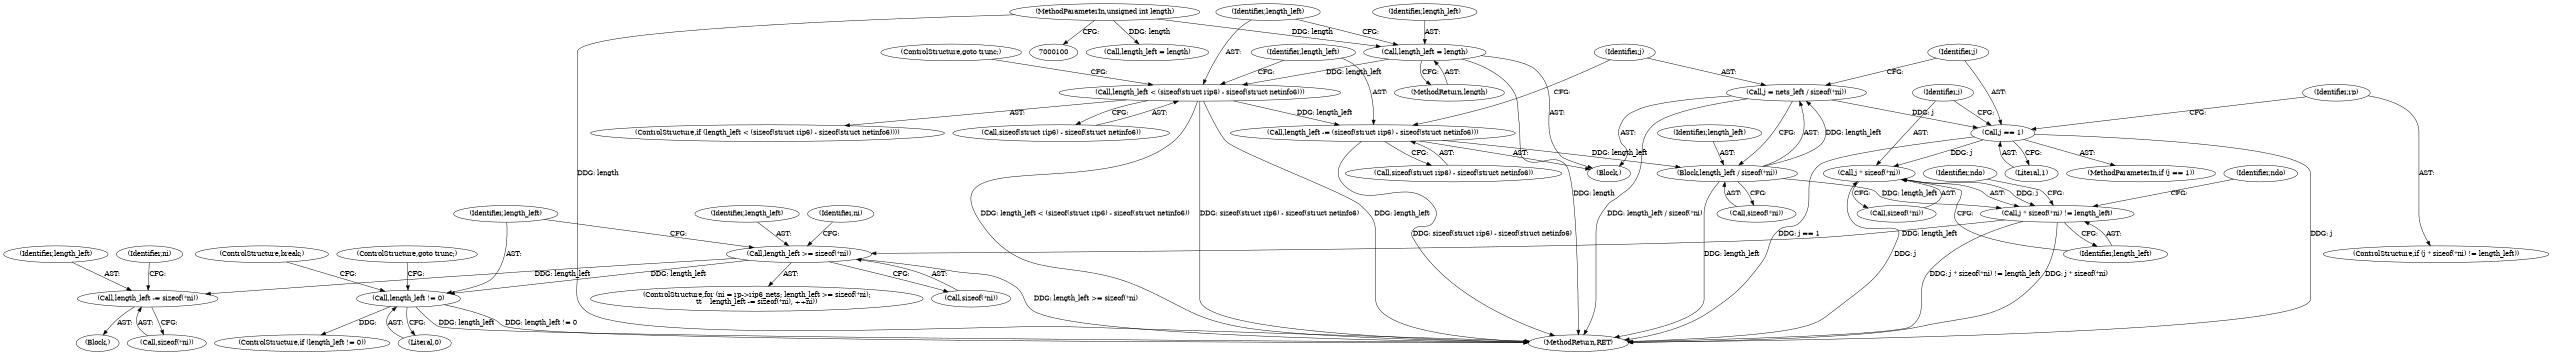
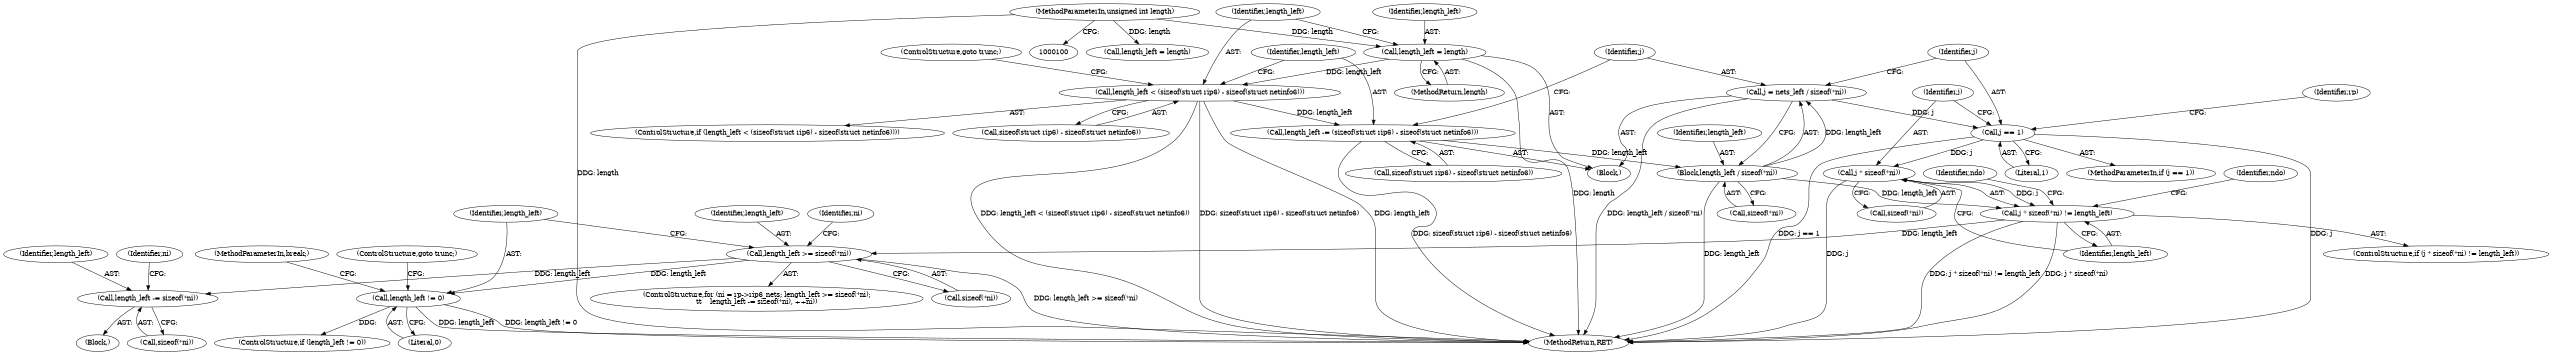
(1054, 52) -> (1054, 52)
(2419, 154) -> (2269, 223)
(262, 254) -> (262, 254)
(1827, 316) -> (1798, 323)
